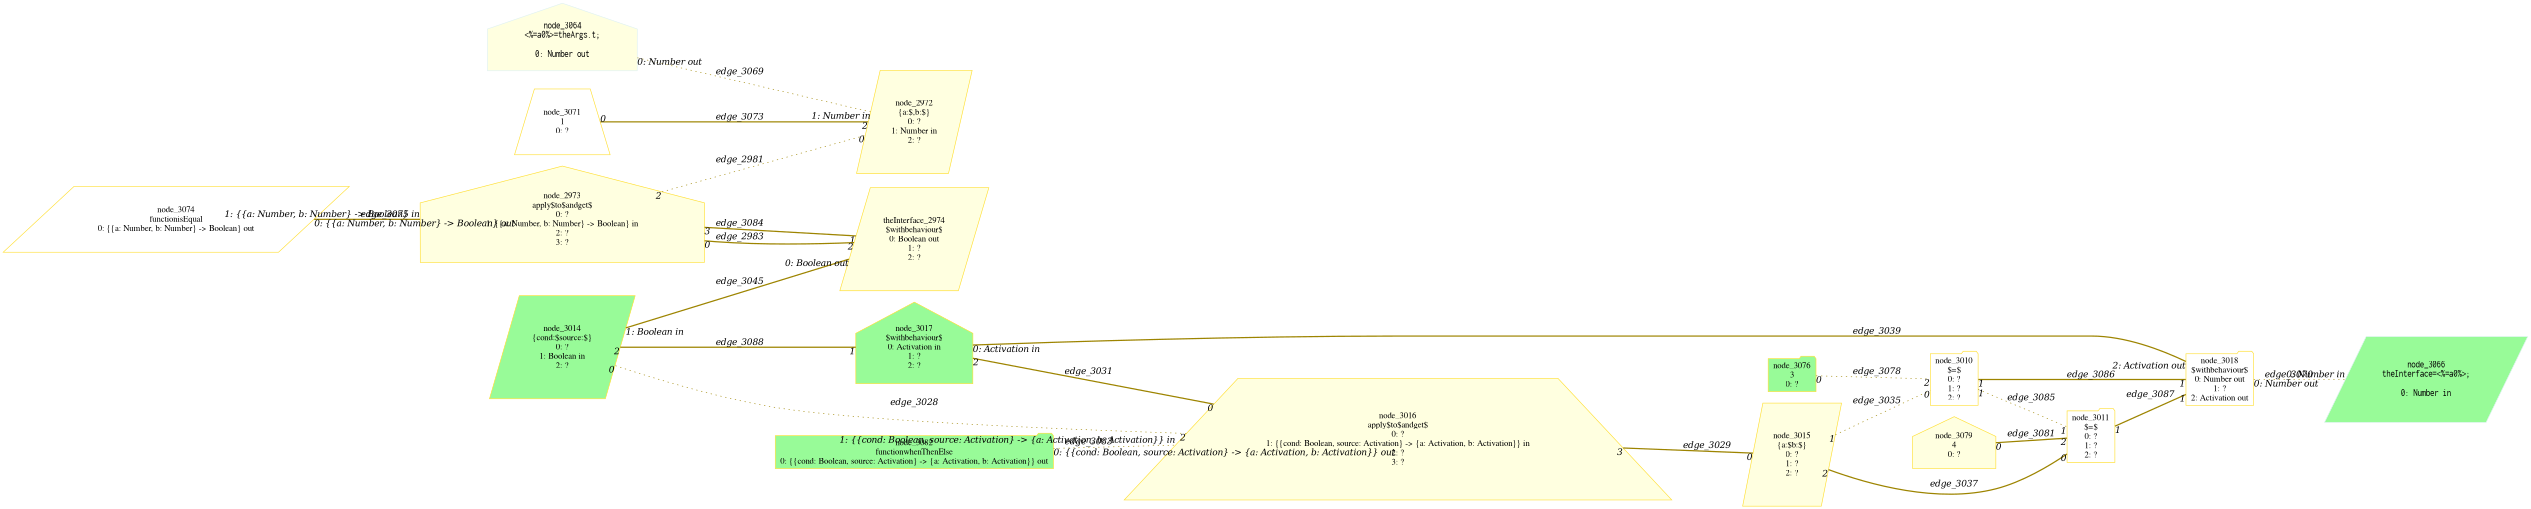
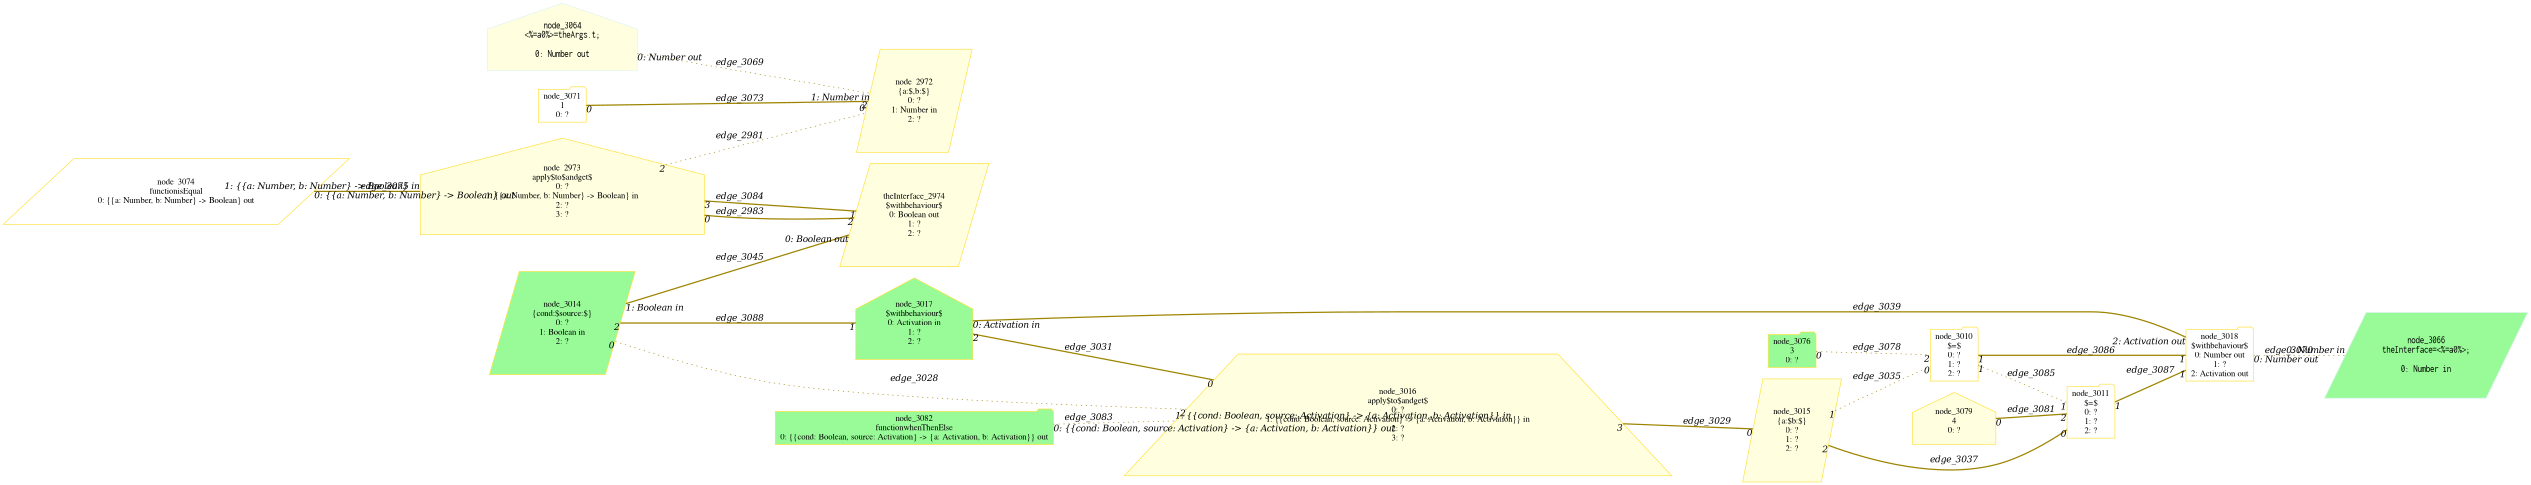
(562, 122) -> (562, 106)
